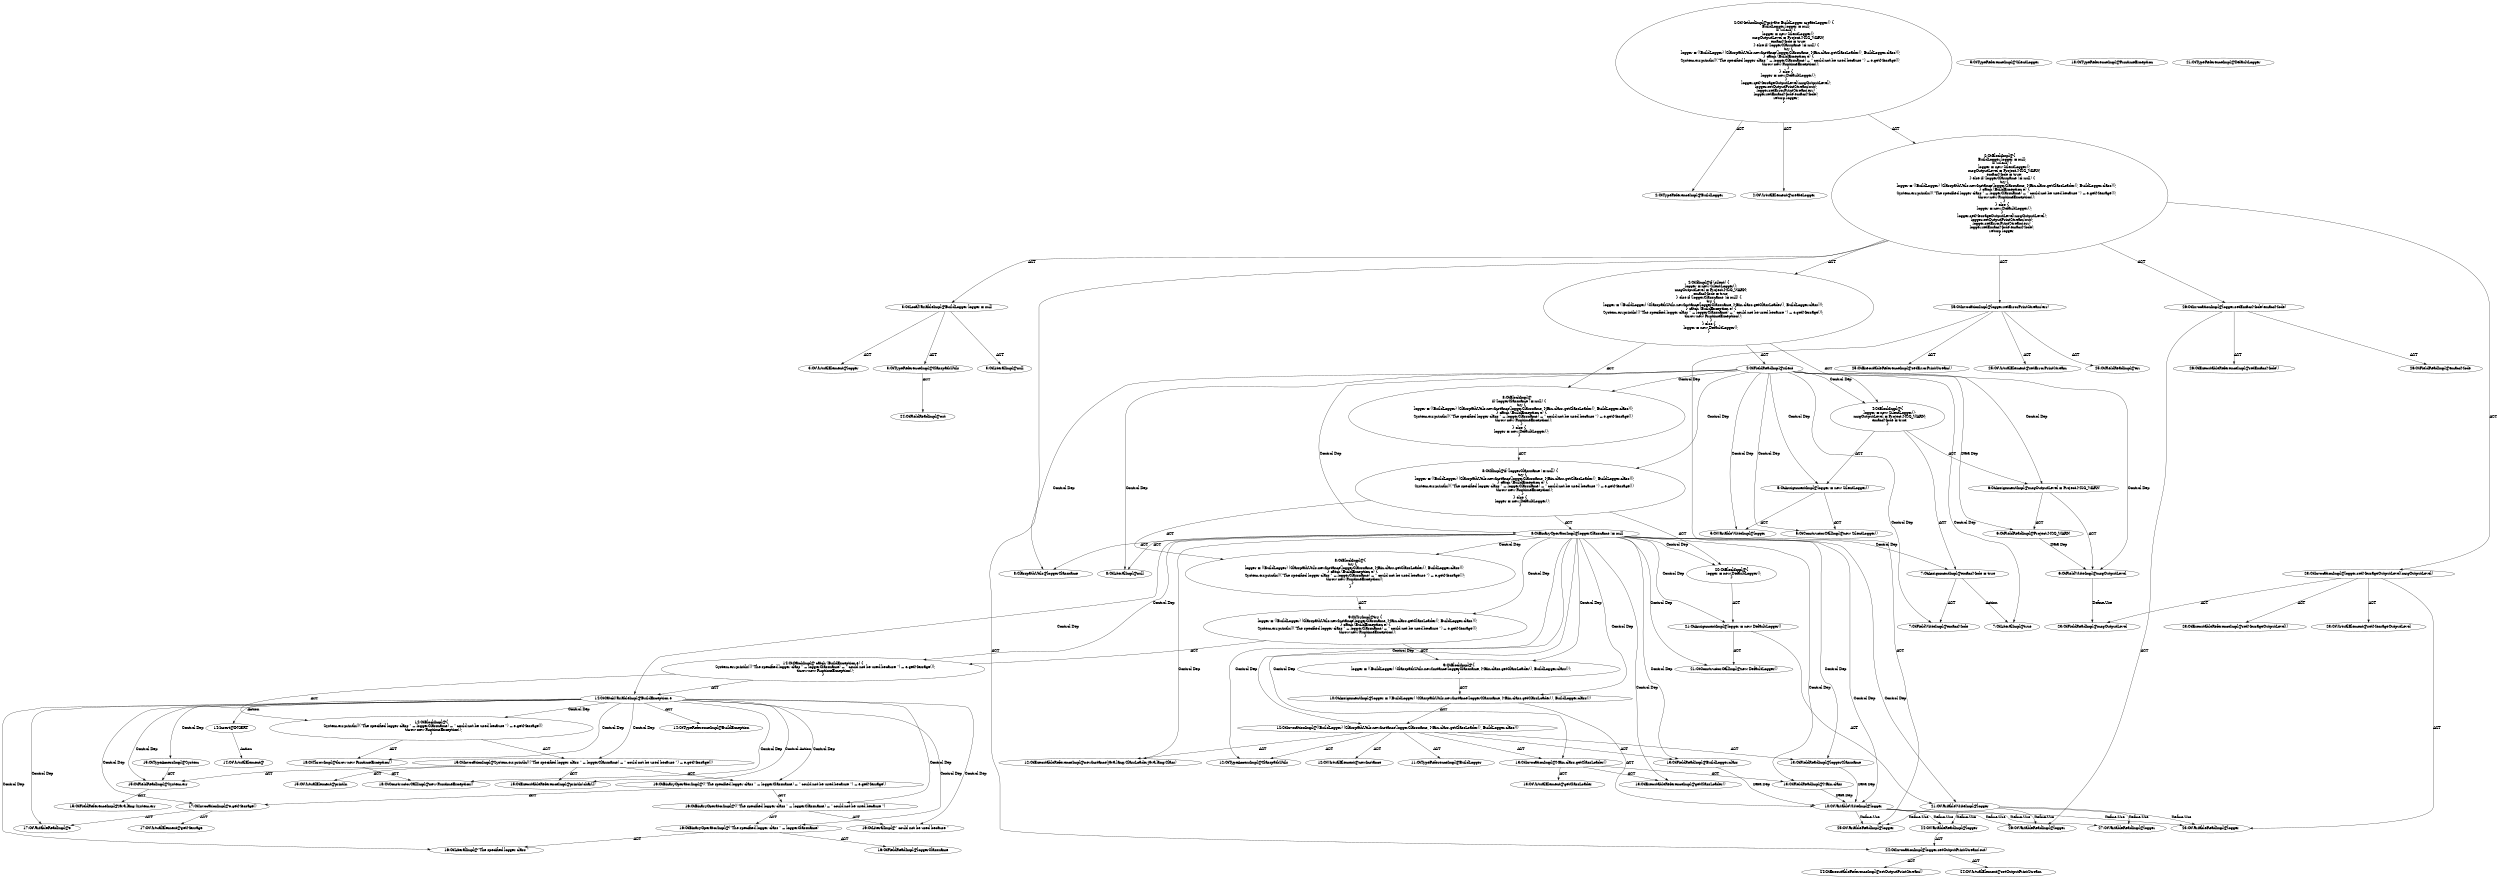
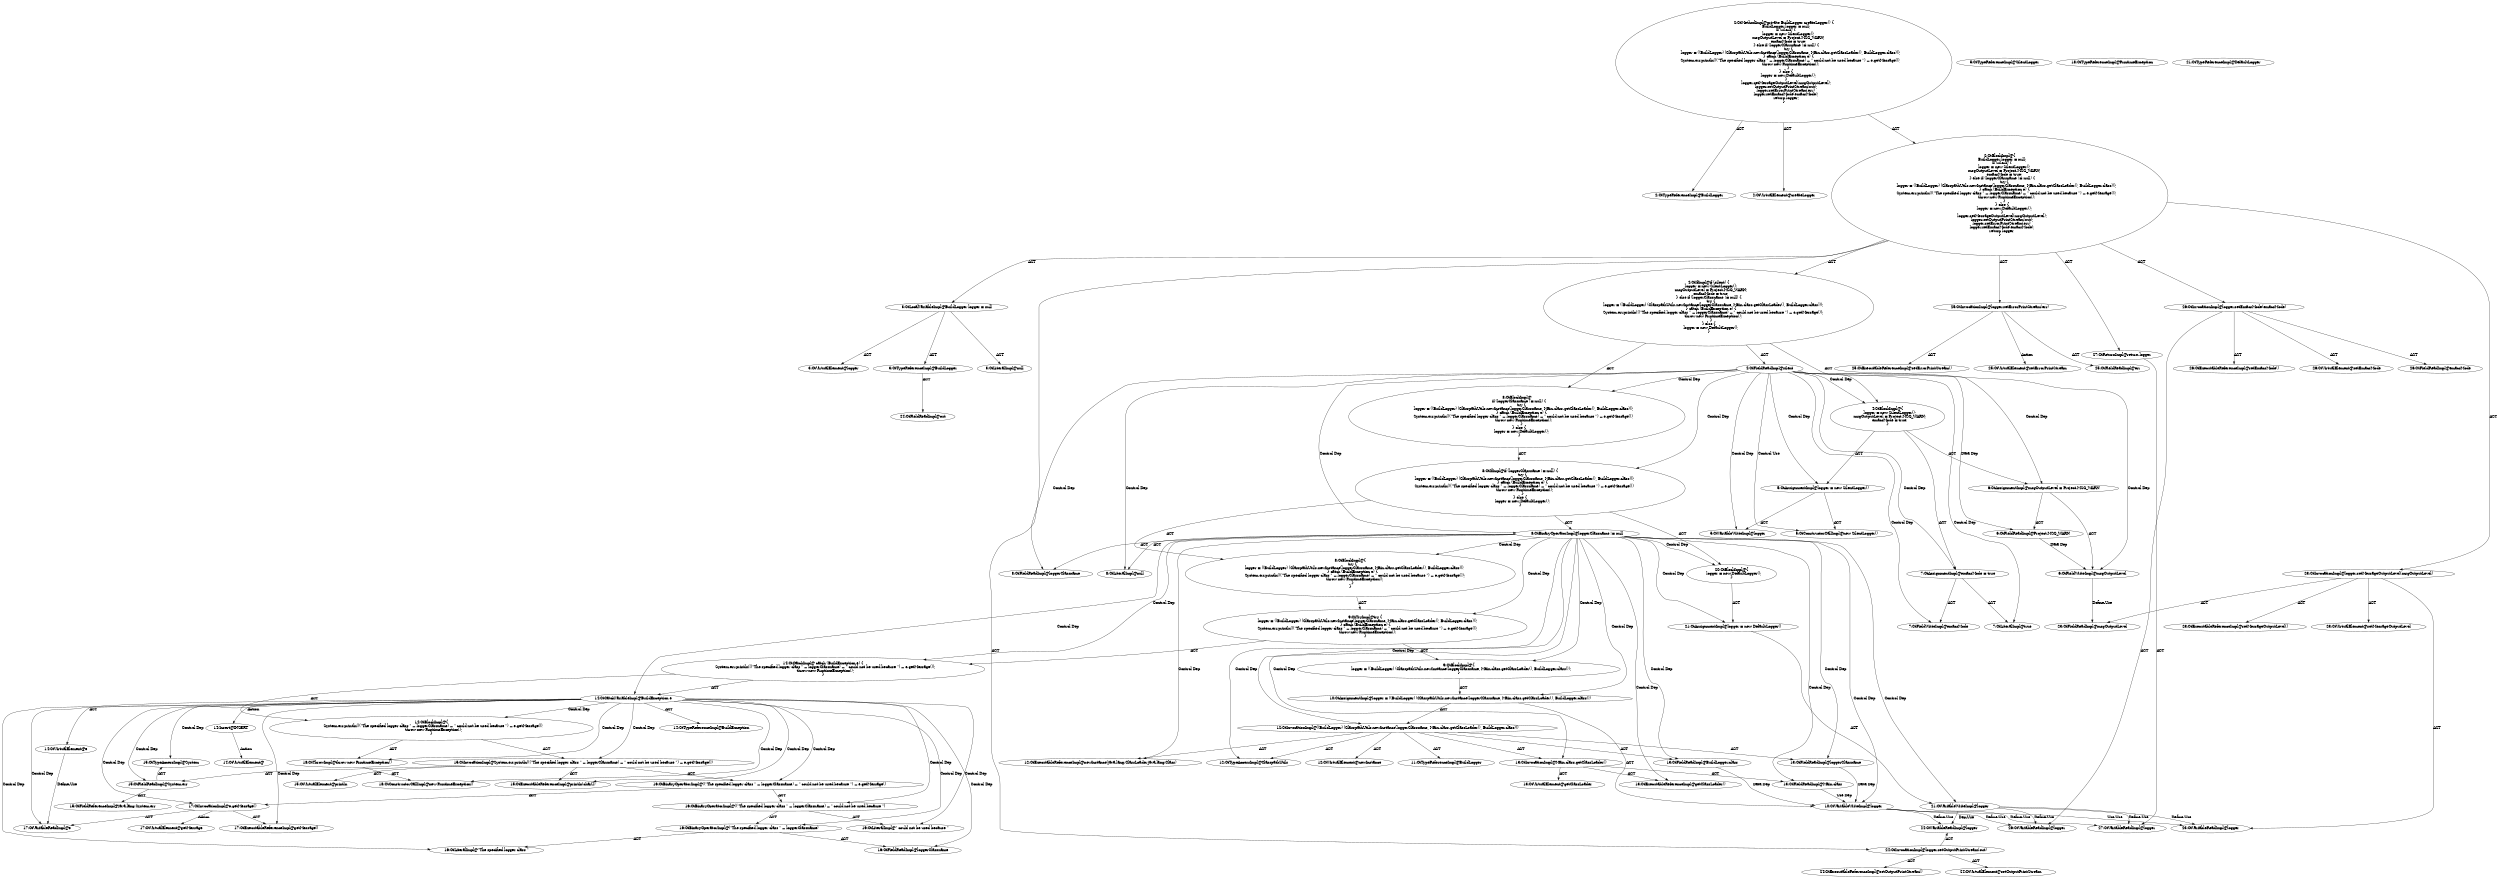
(2027, 355) -> (2027, 355)
none -> (2122, 355)
(923, 369) -> (923, 369)
none -> (2346, 369)
(1769, 454) -> (1769, 454)
(1853, 542) -> (1879, 453)
(1046, 574) -> (1046, 574)
(1992, 603) -> (1992, 603)
(1734, 669) -> none
none -> (910, 708)
none -> (66, 749)
(798, 749) -> (798, 749)
(167, 773) -> (157, 774)
(1844, 796) -> (1844, 796)
(204, 817) -> (204, 817)
(1966, 817) -> (1966, 817)
(2115, 817) -> (2115, 817)
none -> (276, 828)
(1865, 828) -> none
(1935, 837) -> (1944, 841)
